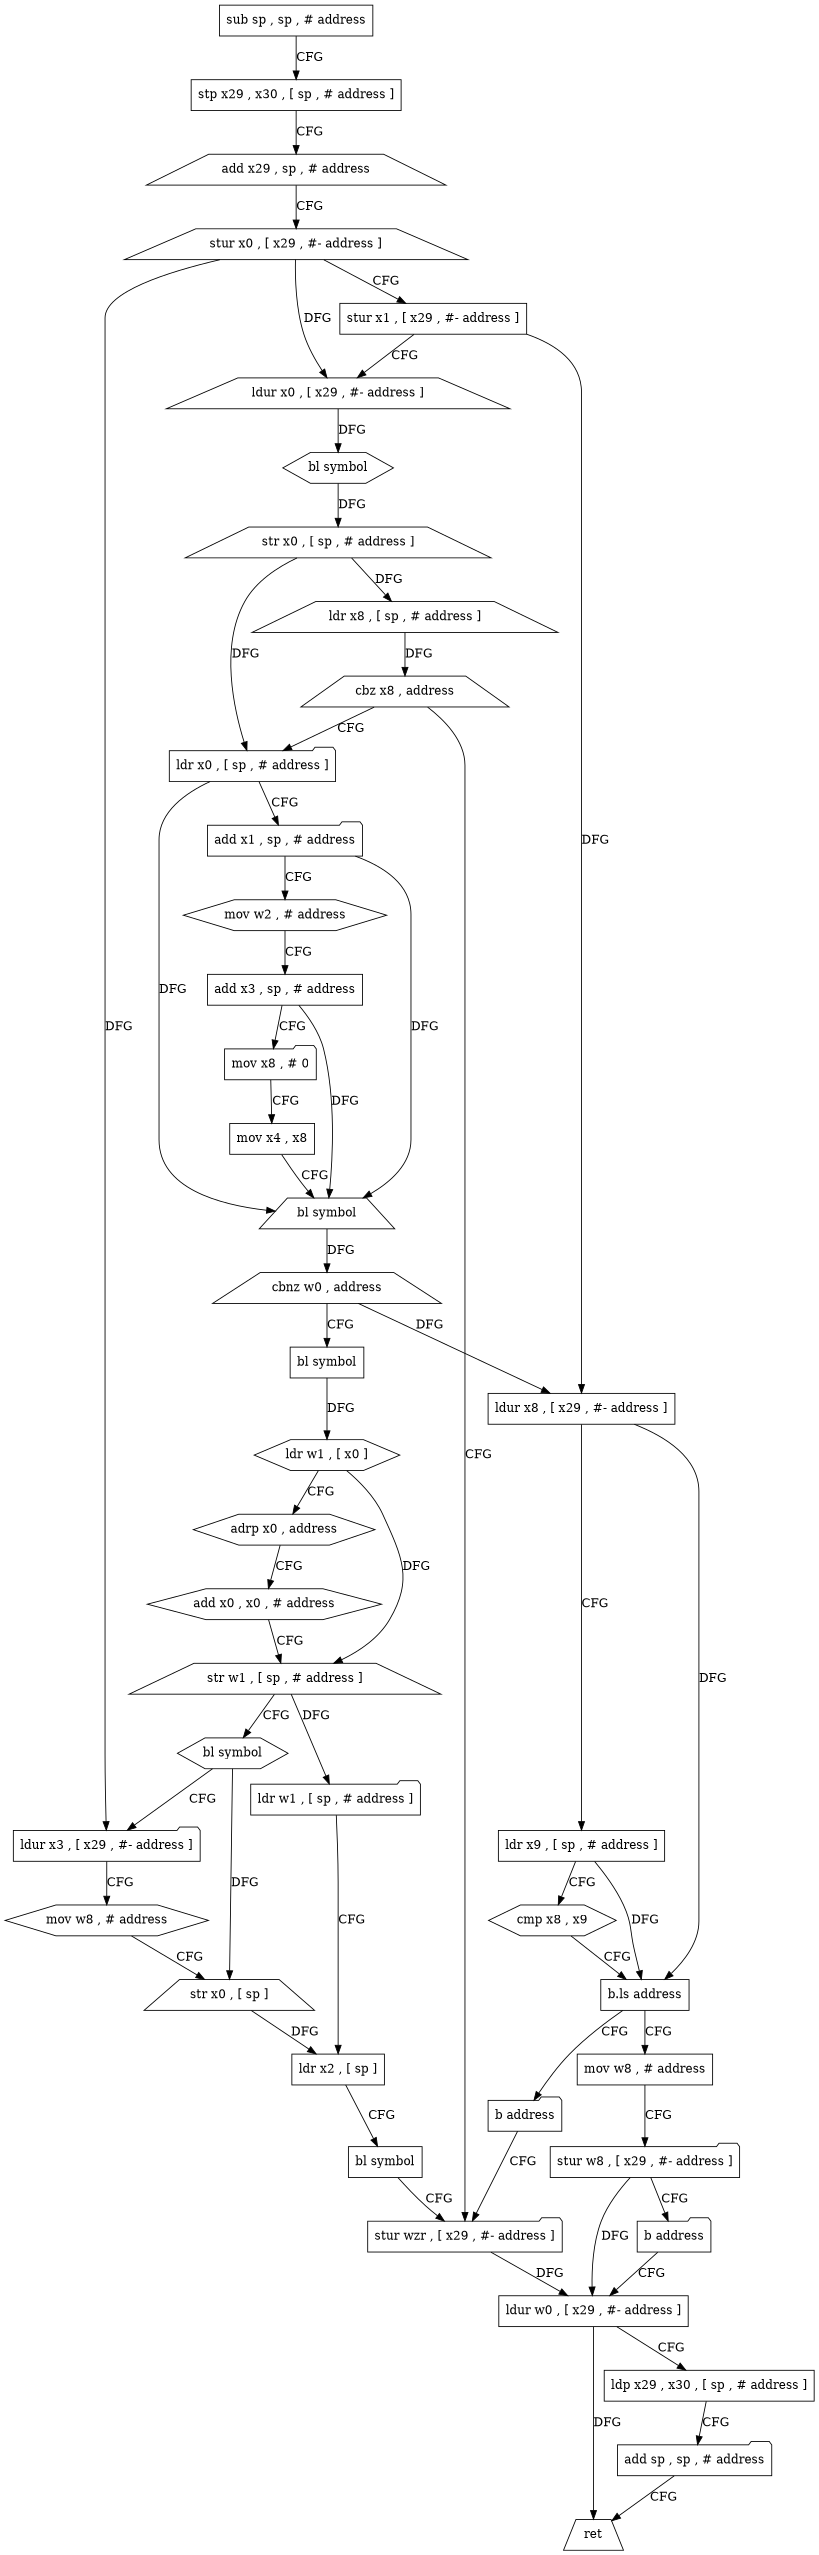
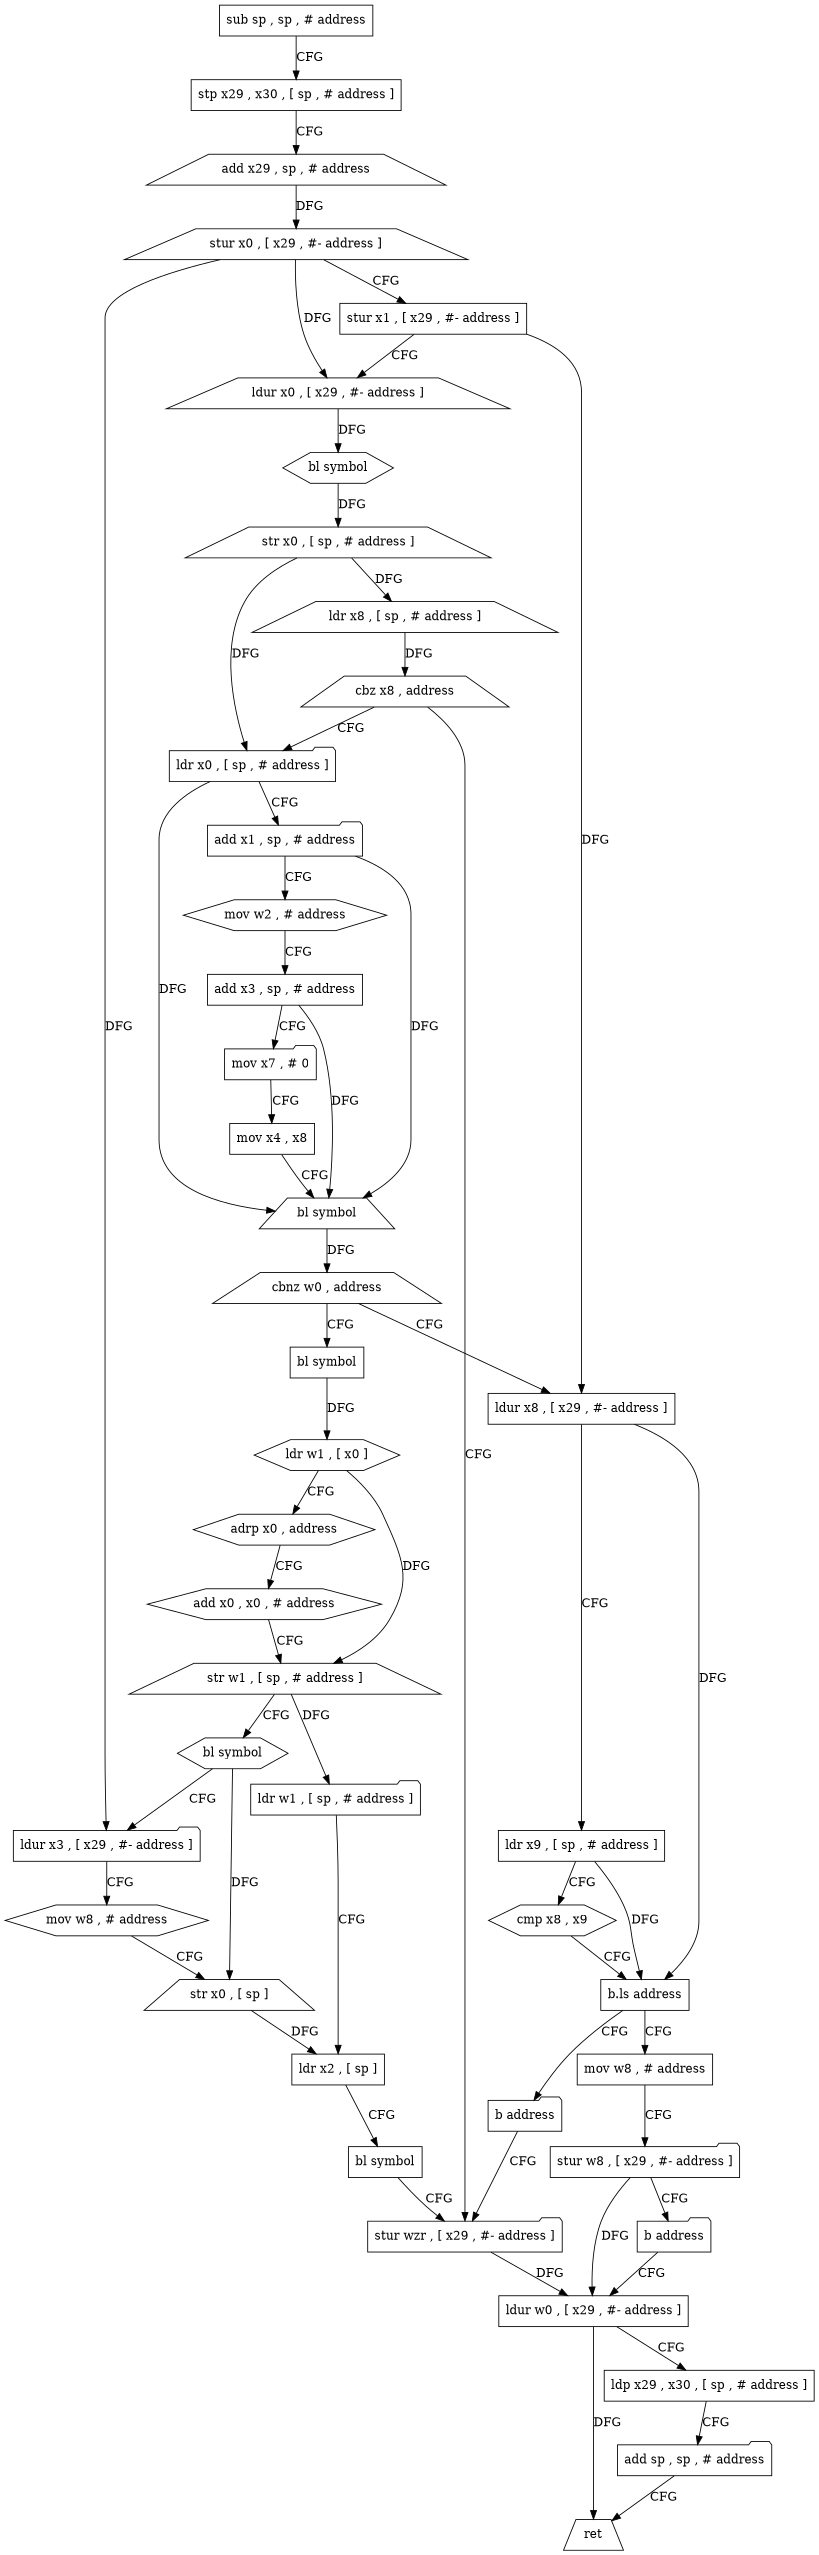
(310, 207) -> (310, 207)
(270, 1064) -> (270, 1064)
(430, 1325) -> (430, 1325)
